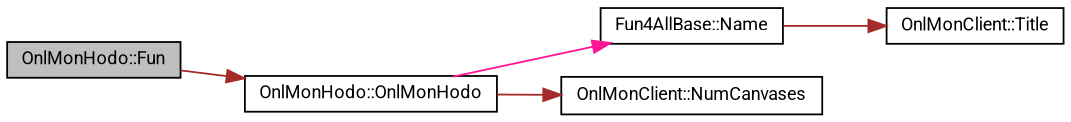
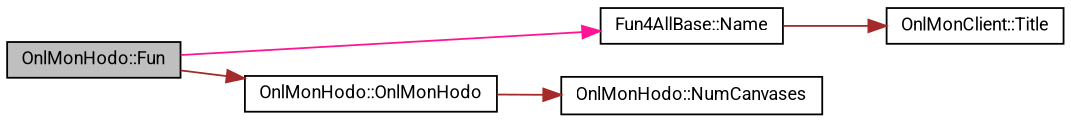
(523, 62) -> (381, 44)
(692, 96) -> (692, 96)
